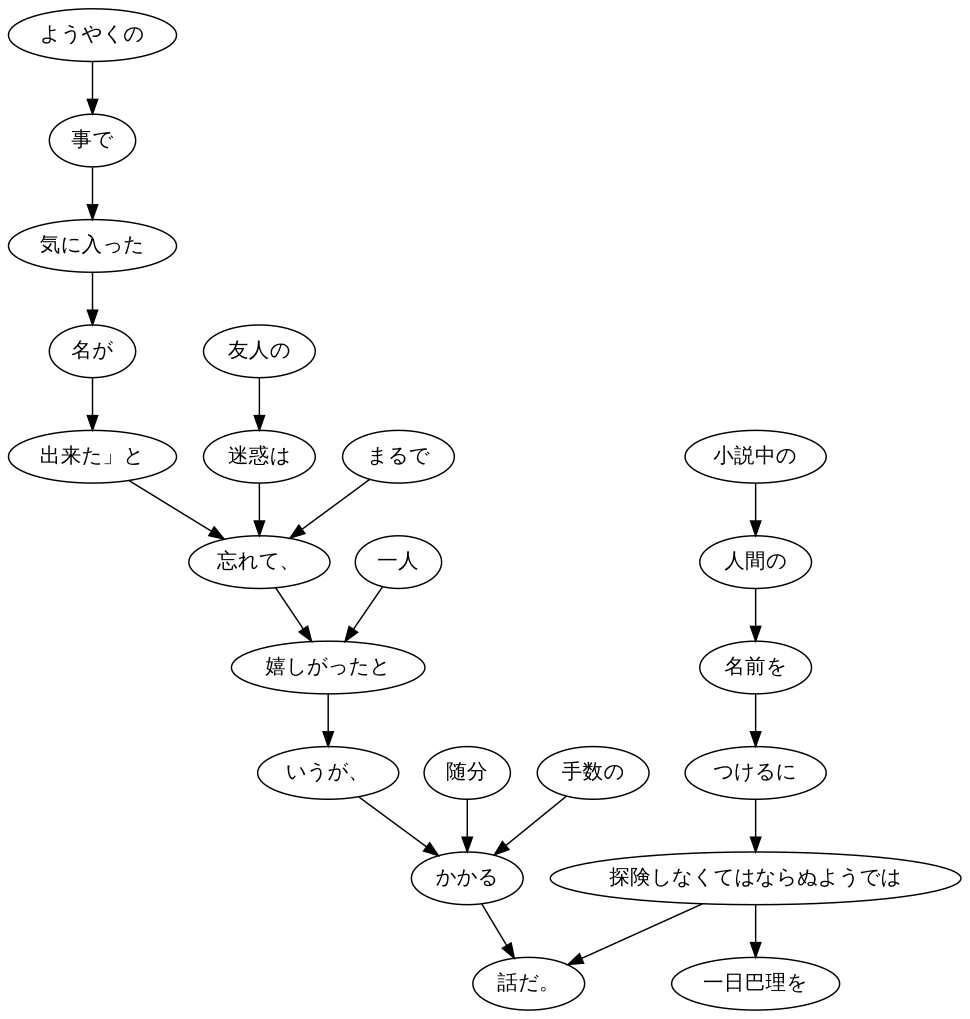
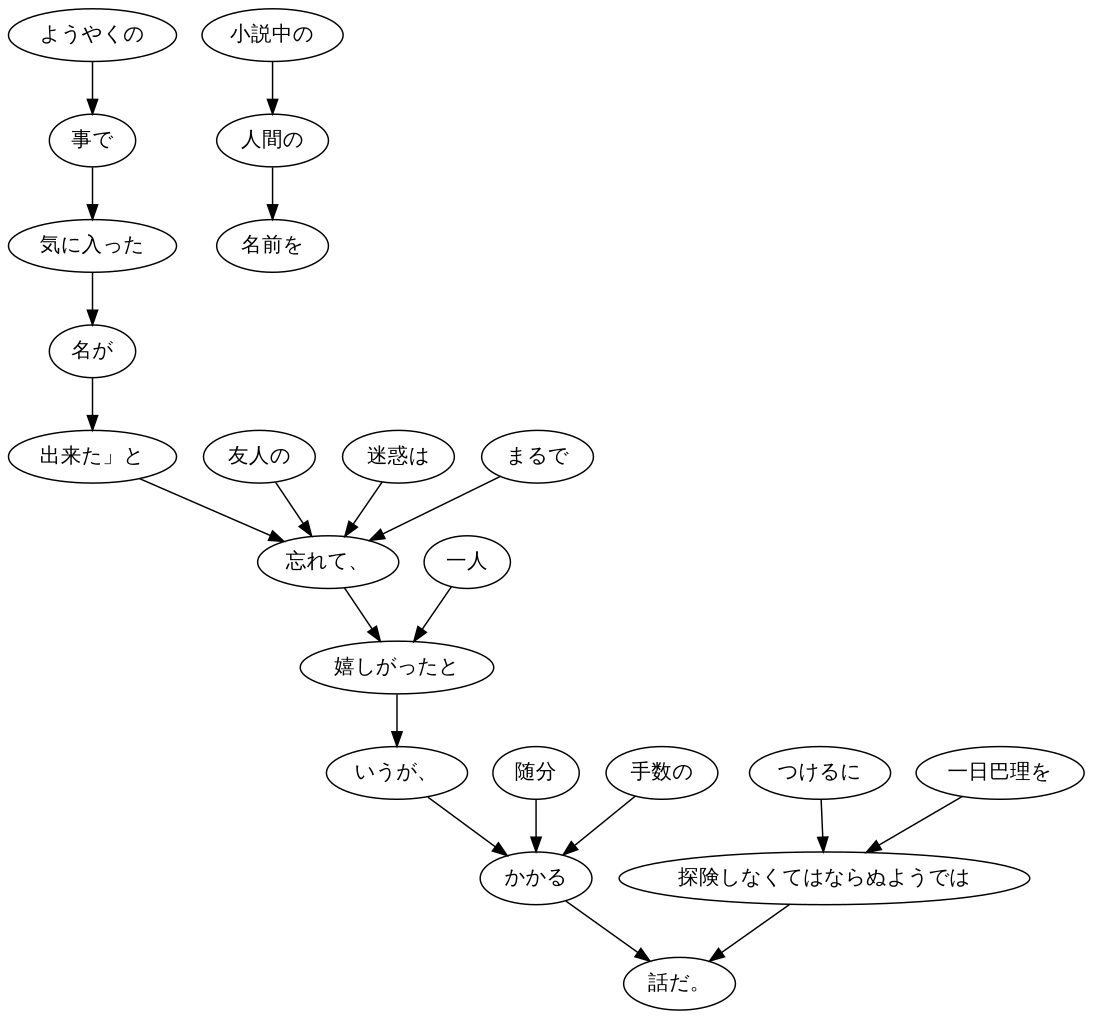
(259, 397) -> (289, 503)
(756, 713) -> none
(756, 924) -> (920, 821)
